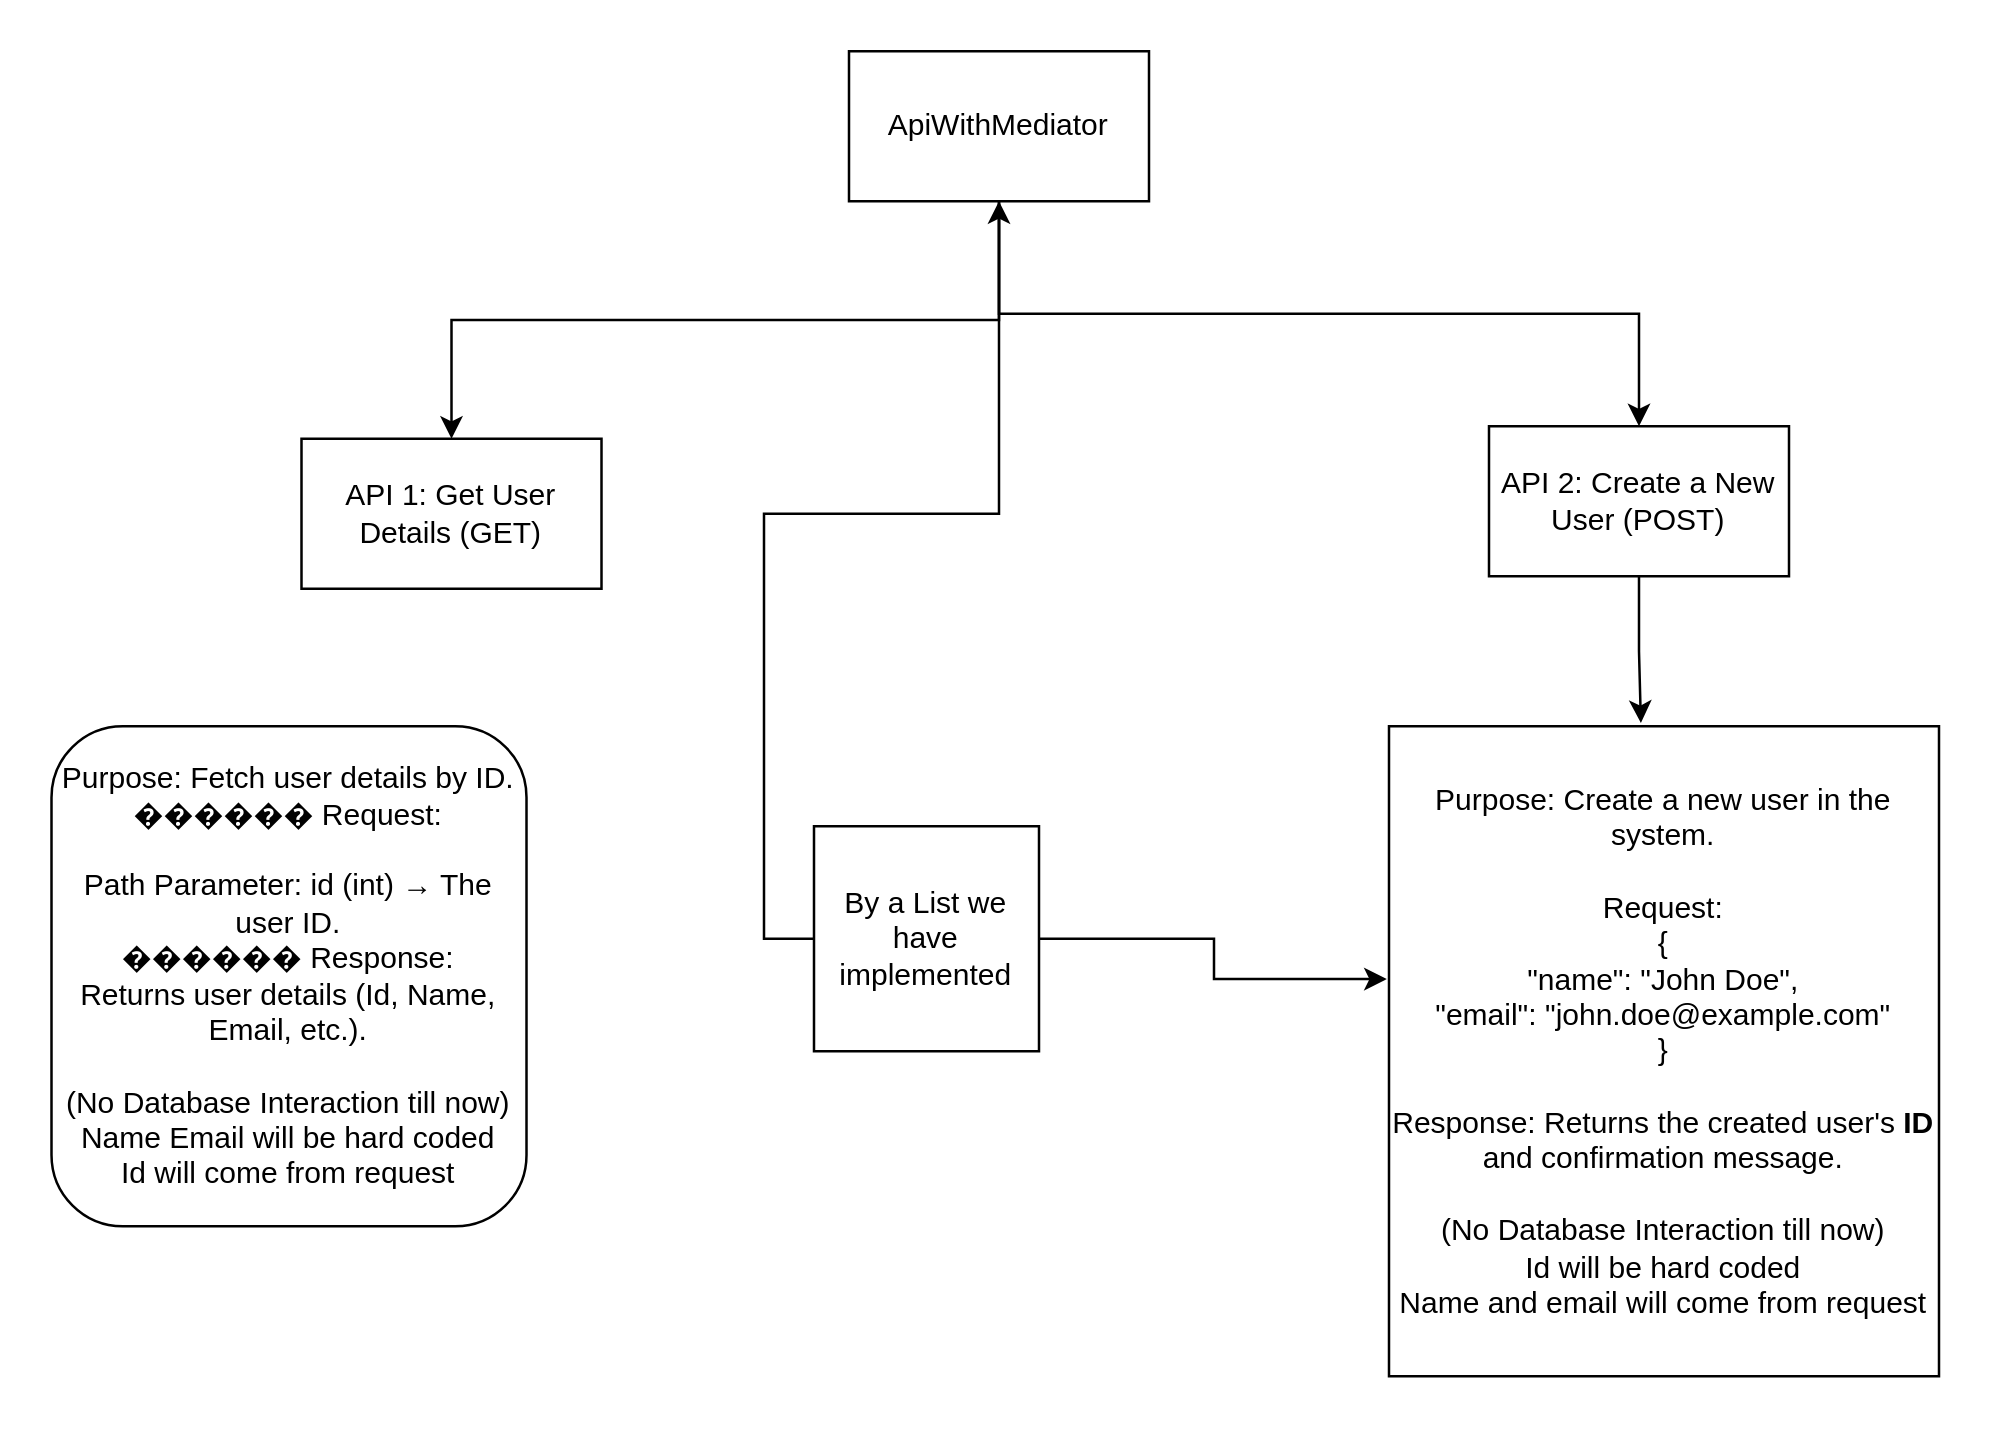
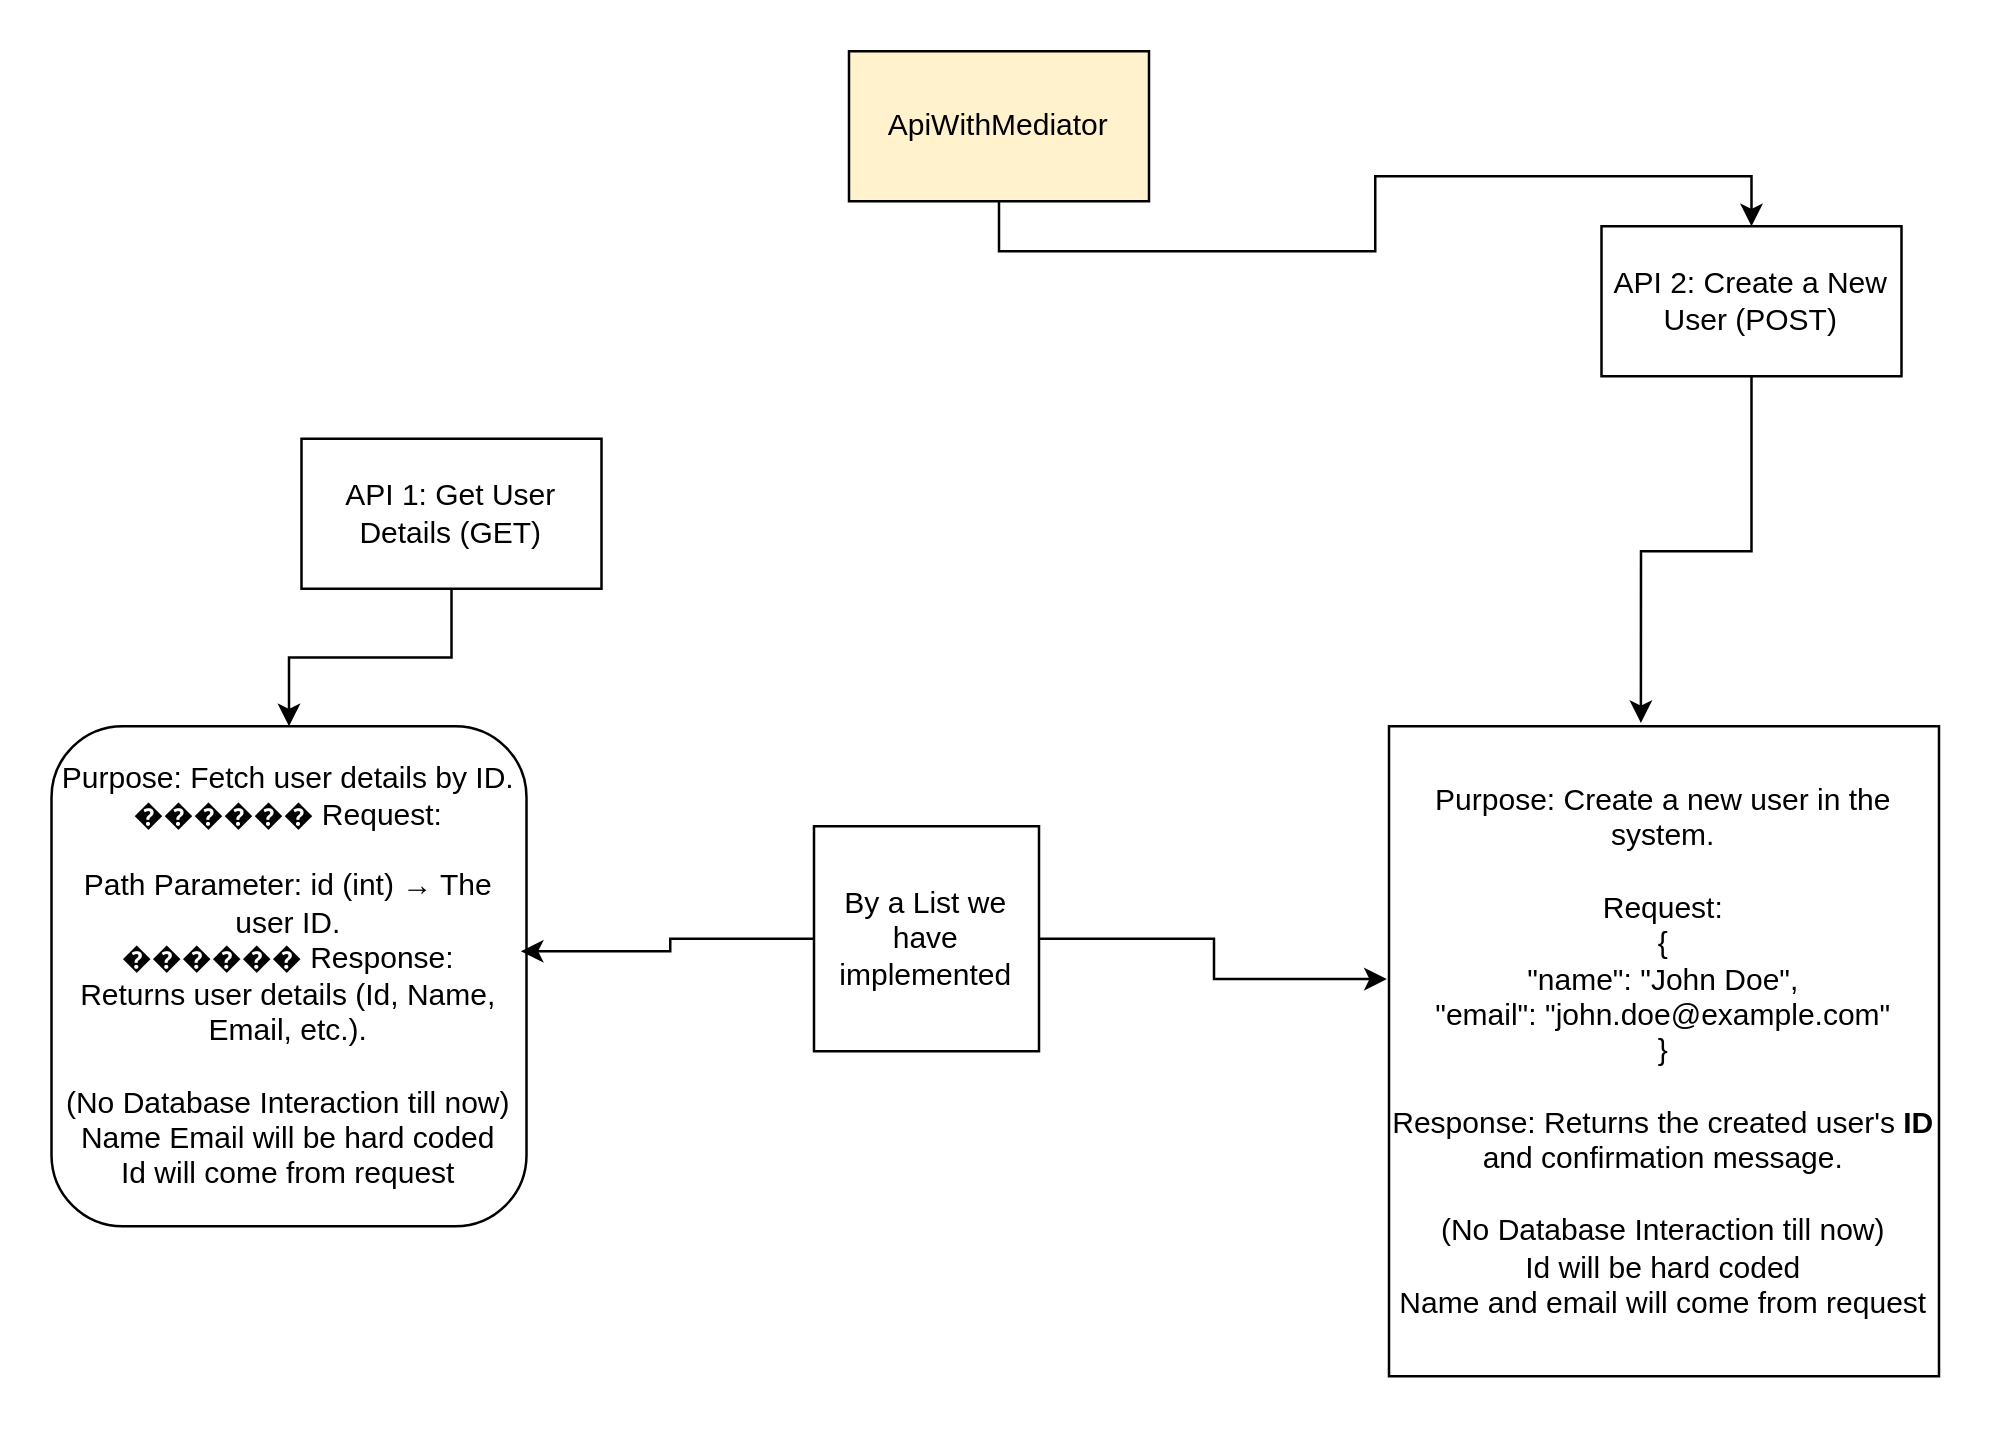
(999, 126) -> (999, 126)
(671, 320) -> none
(1639, 501) -> (1751, 301)
(765, 514) -> (657, 951)
none -> (378, 658)
